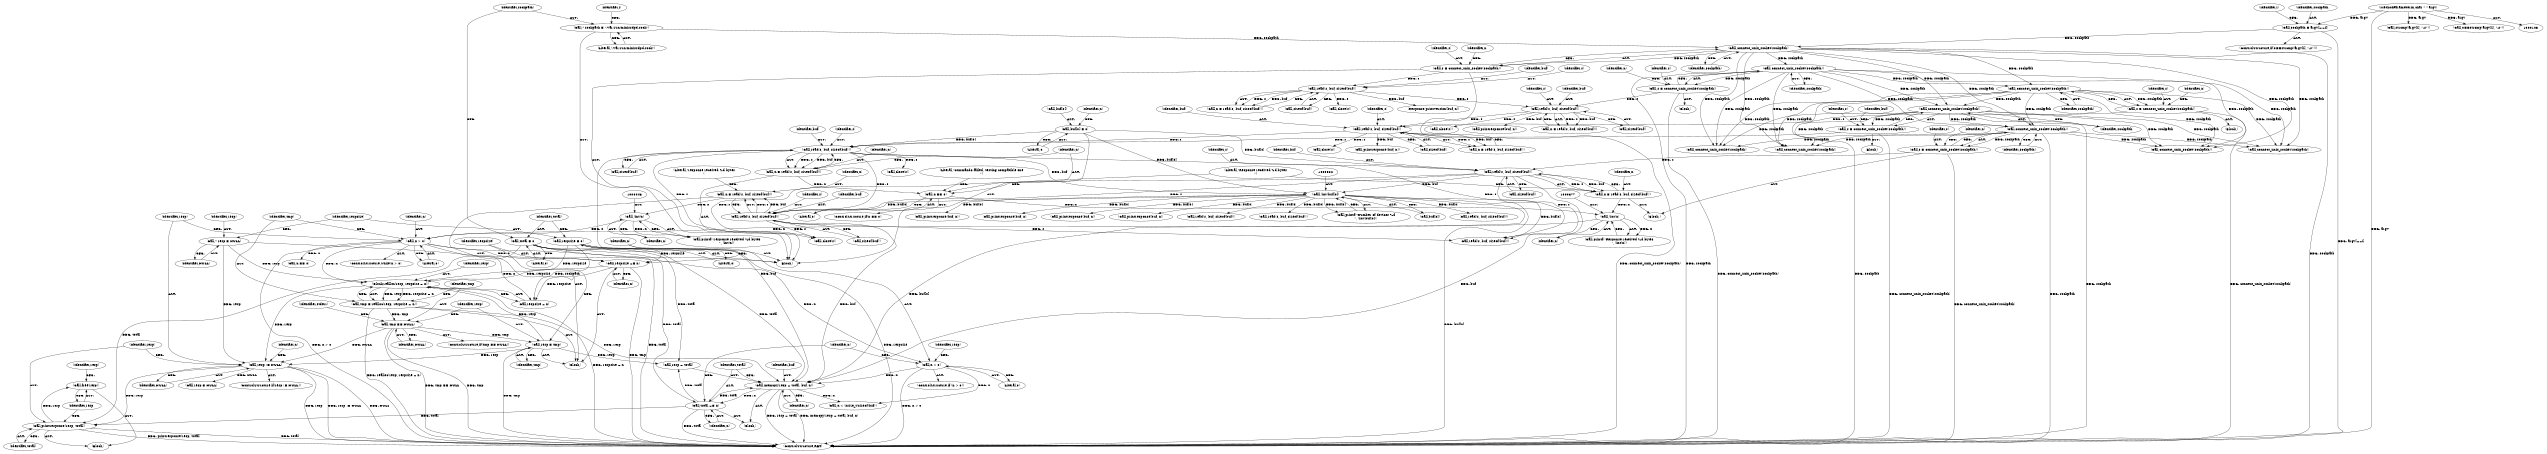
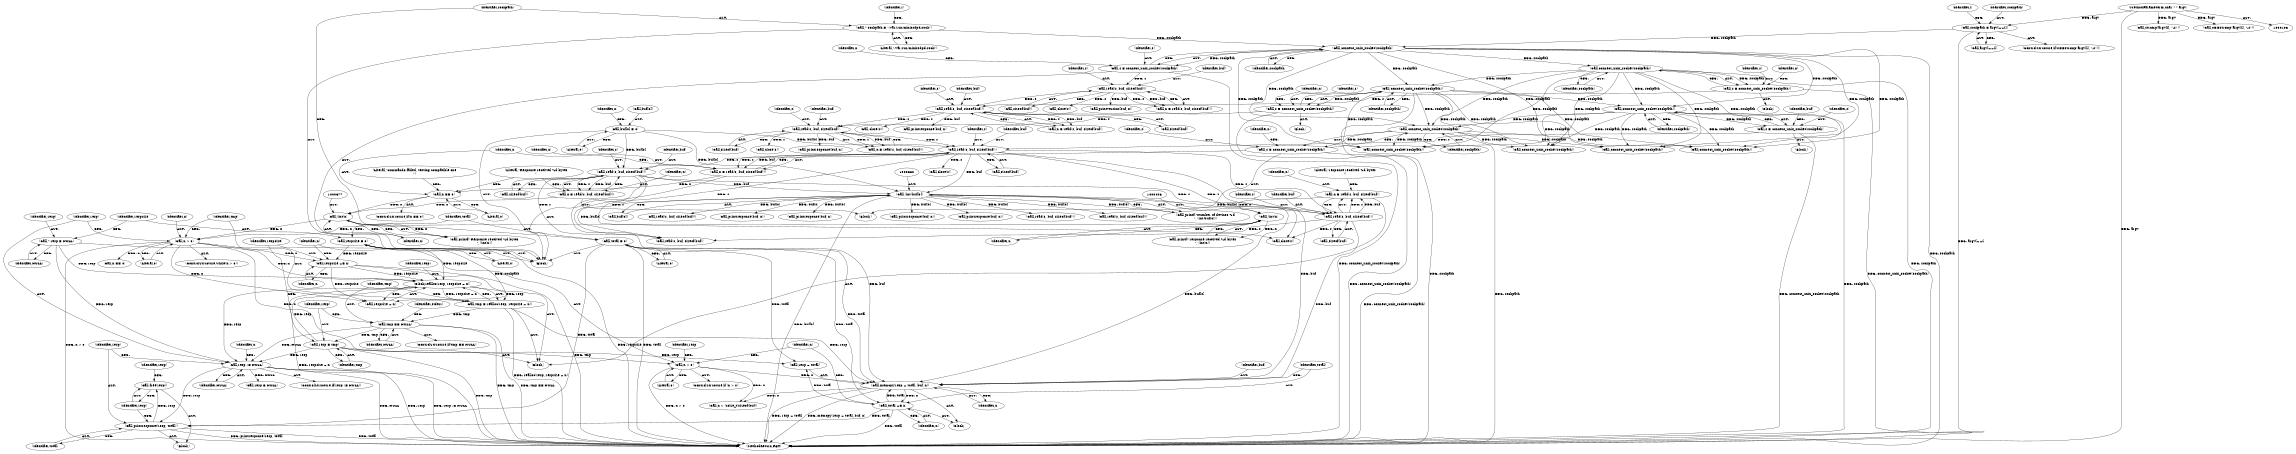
none -> (1984, 48)
(1434, 109) -> (1111, 109)
(803, 446) -> (764, 446)
